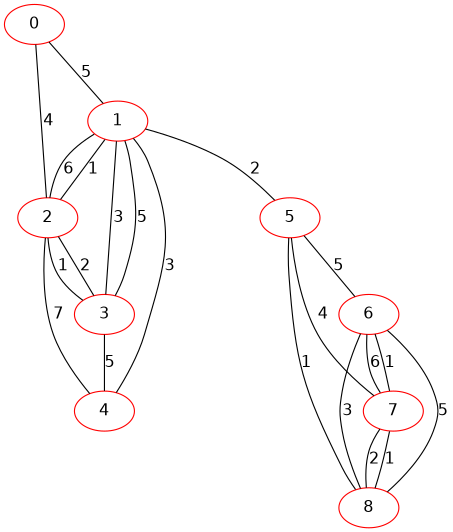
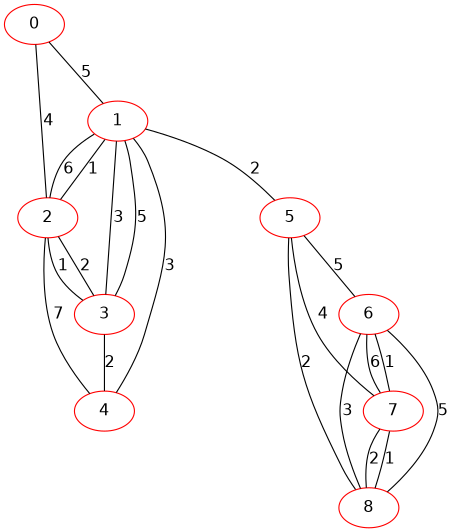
(110, 363) -> (110, 363)
(307, 363) -> (307, 363)
